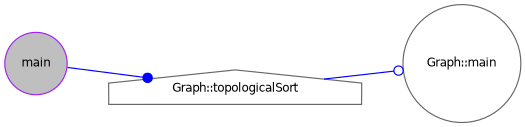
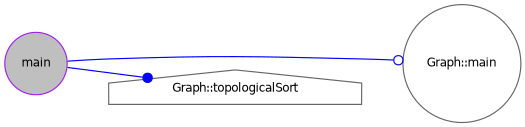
(359, 75) -> (231, 57)
